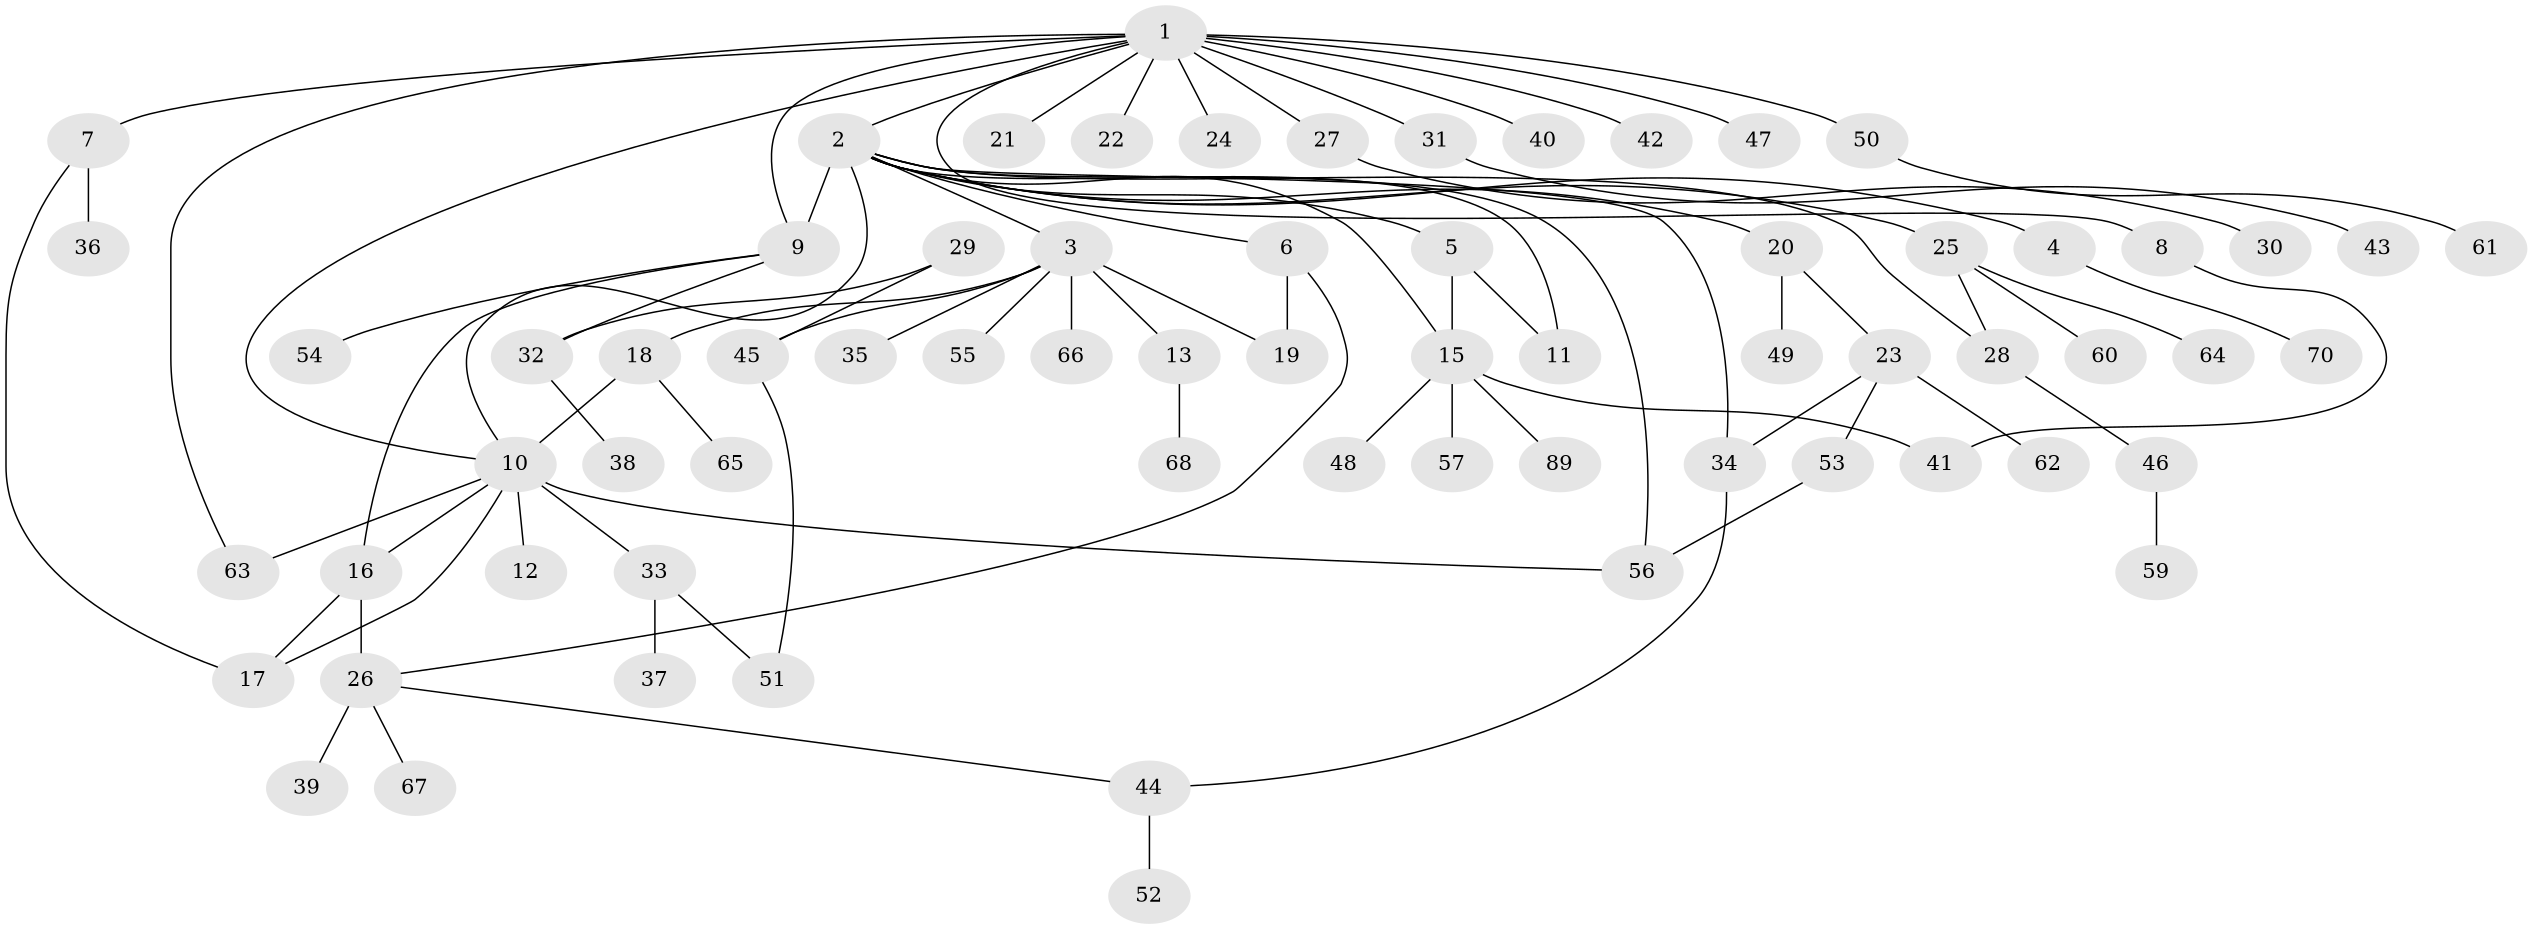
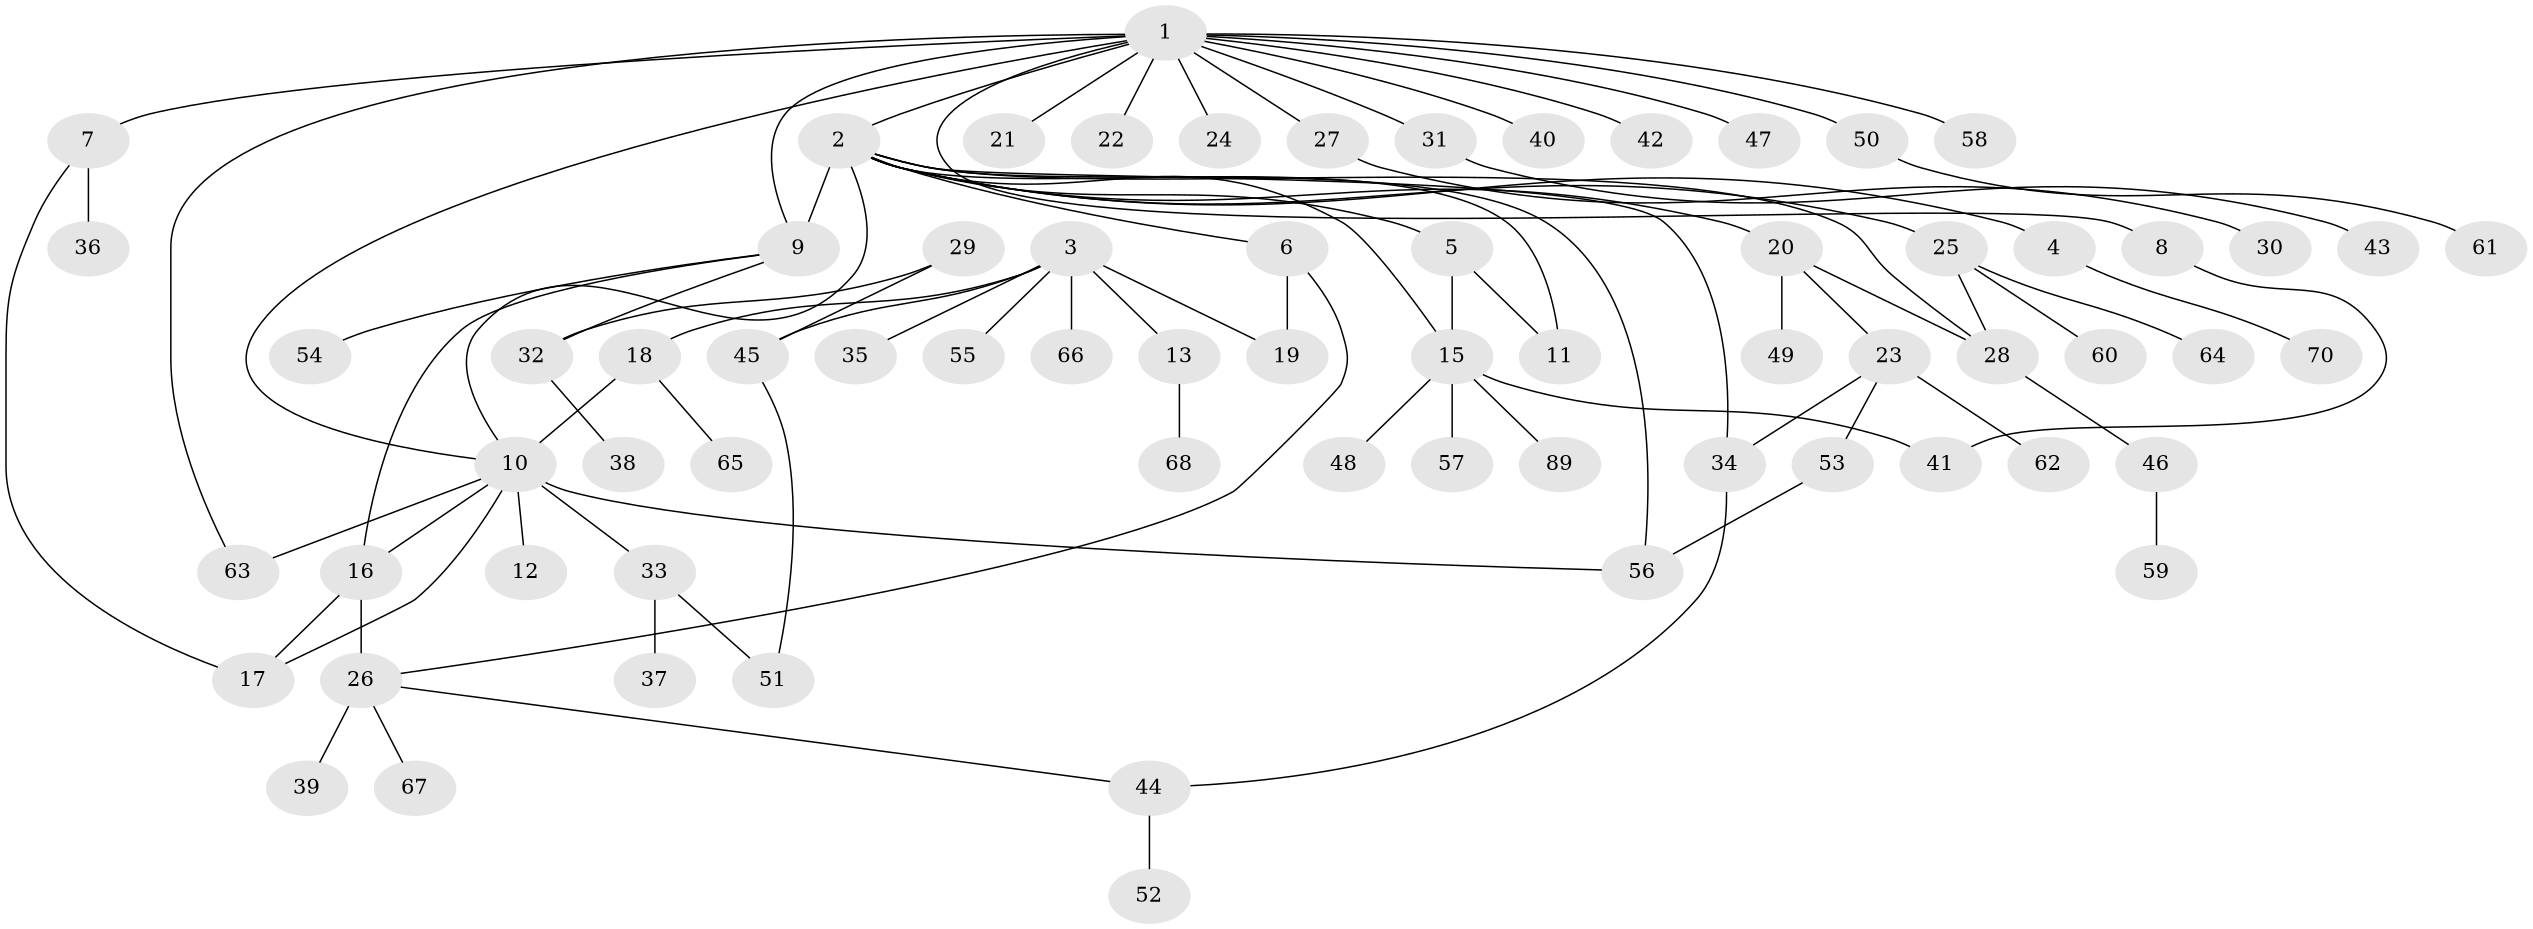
none -> (1975, 141)
(956, 194) -> none
none -> (1890, 303)
